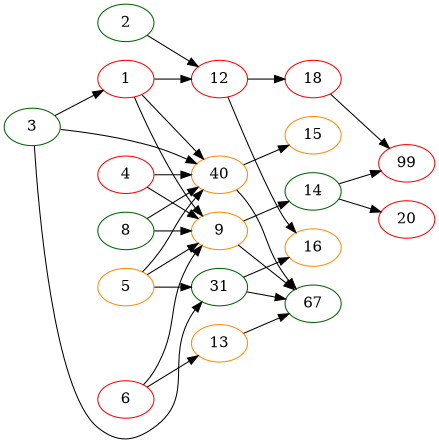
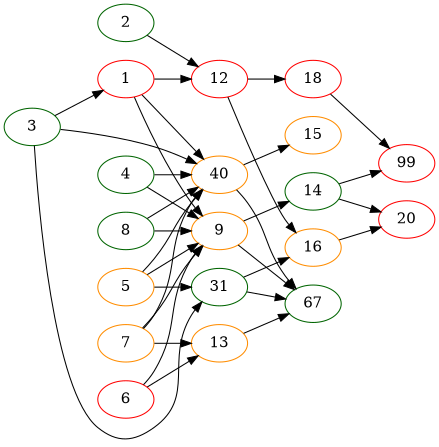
(126, 175) -> (126, 175)
none -> (355, 235)
none -> (126, 343)
